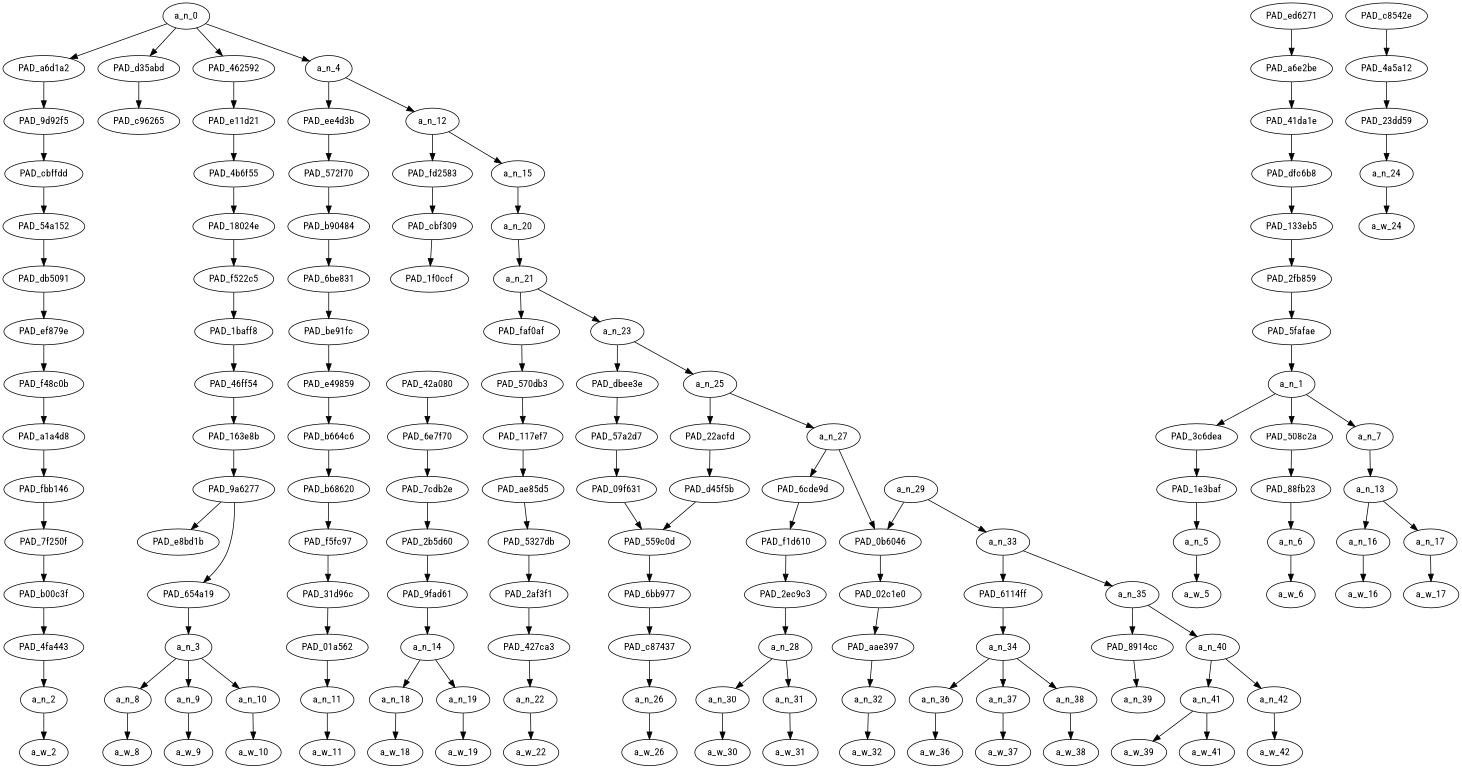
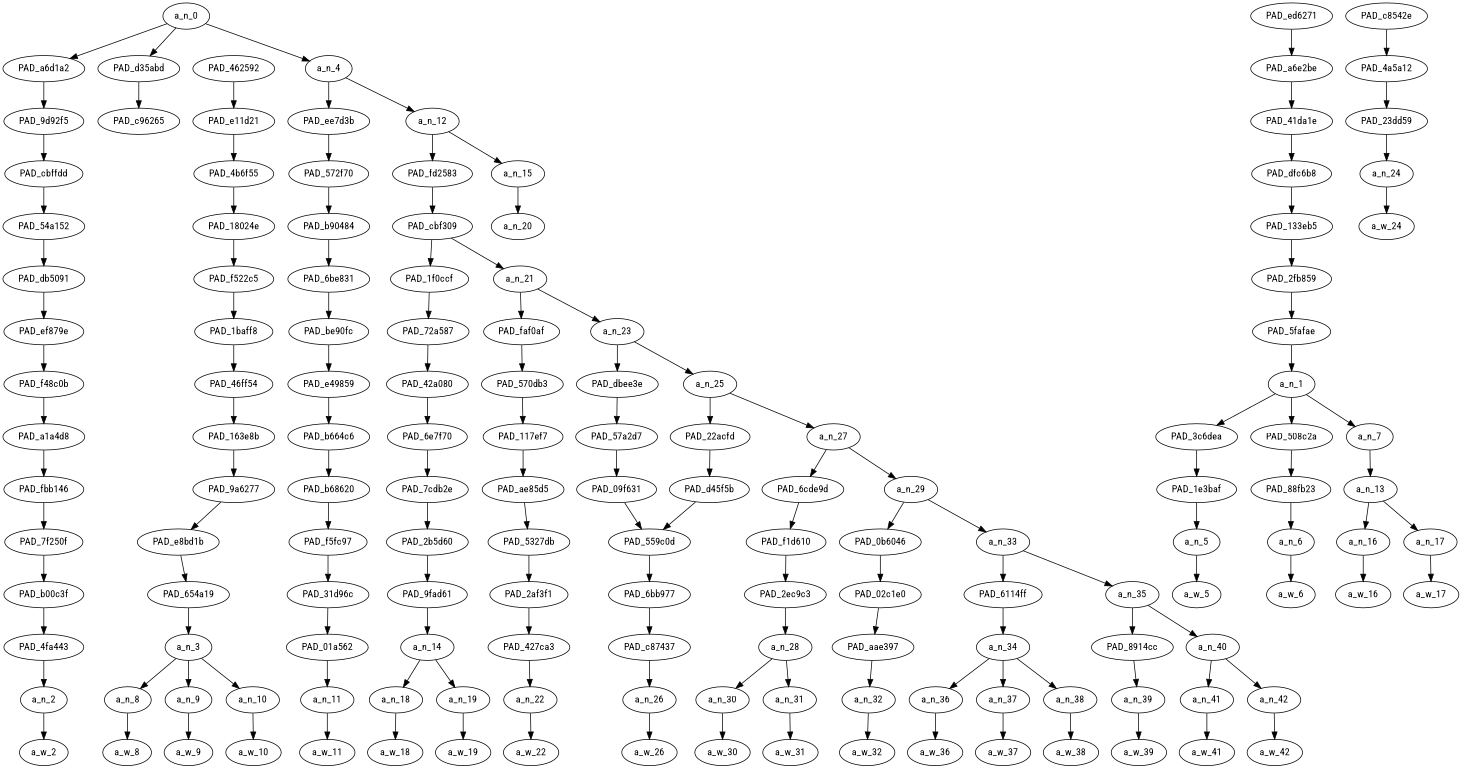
(207, 39) -> none
(329, 121) -> (329, 121)
(519, 249) -> (474, 252)
(329, 332) -> (329, 332)
none -> (428, 332)
(855, 486) -> (869, 461)
(230, 543) -> (183, 565)
(1176, 724) -> (1139, 723)
